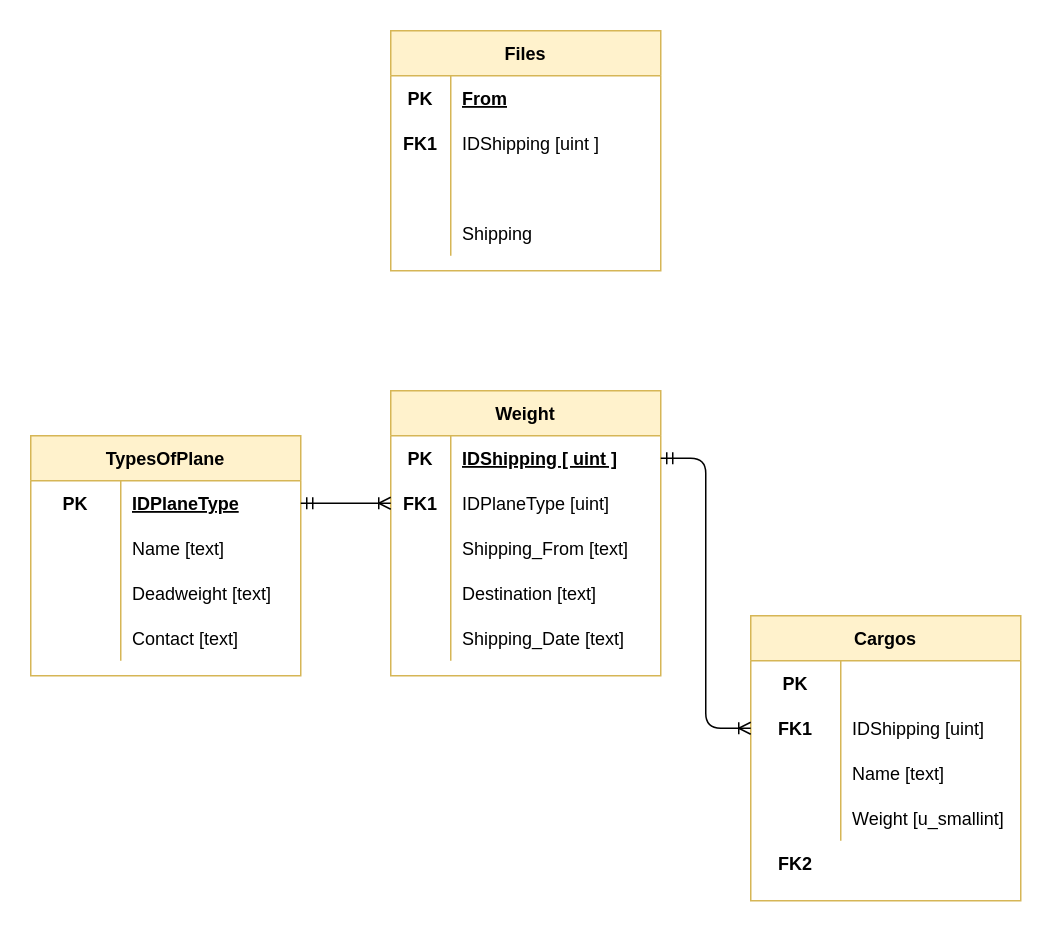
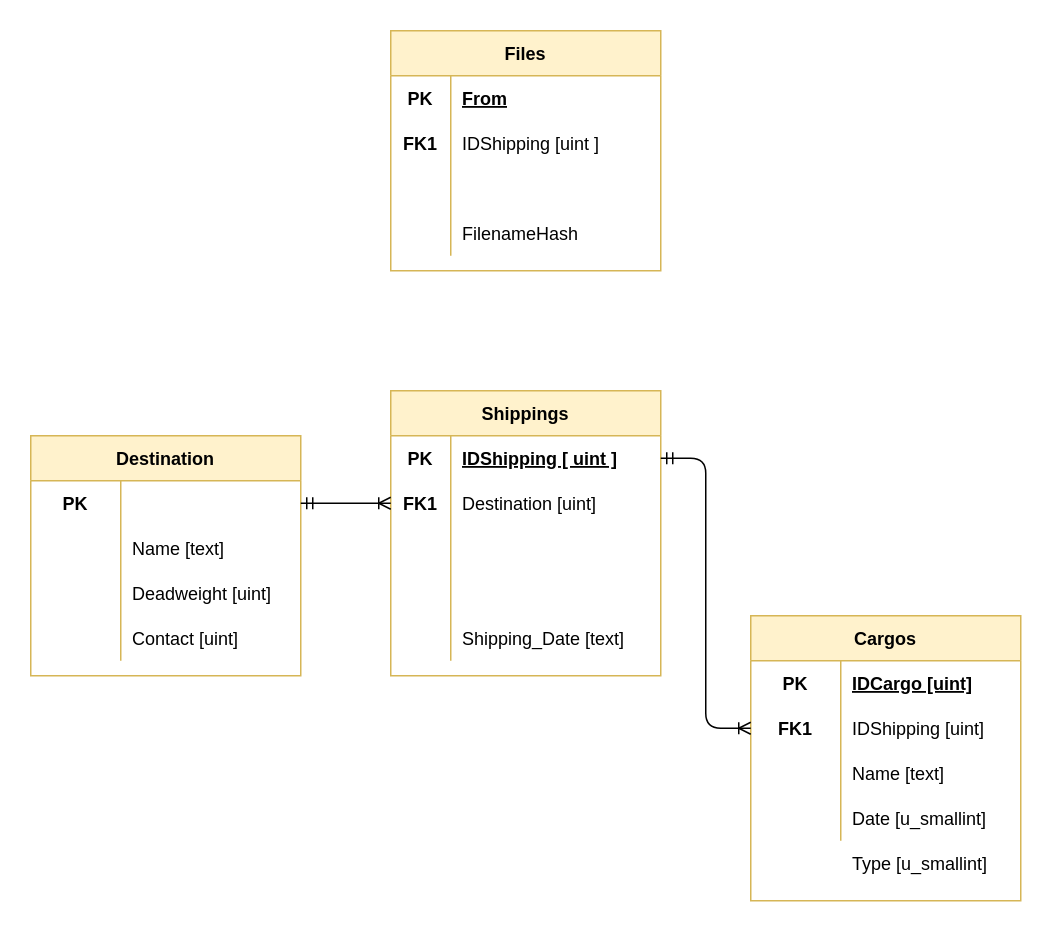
(498, 234) -> (518, 234)
(525, 414) -> (525, 414)
(165, 459) -> (165, 459)
(211, 503) -> none
(546, 504) -> (543, 504)
(556, 548) -> none
(556, 593) -> none
(213, 594) -> (211, 594)
(200, 639) -> (198, 639)
none -> (931, 683)
(936, 819) -> (928, 819)
(796, 863) -> none
none -> (931, 863)
